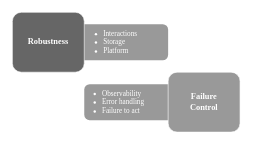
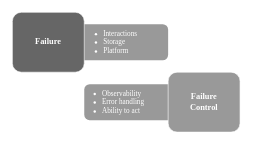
(48, 42) -> (48, 42)
(104, 102) -> (104, 102)
